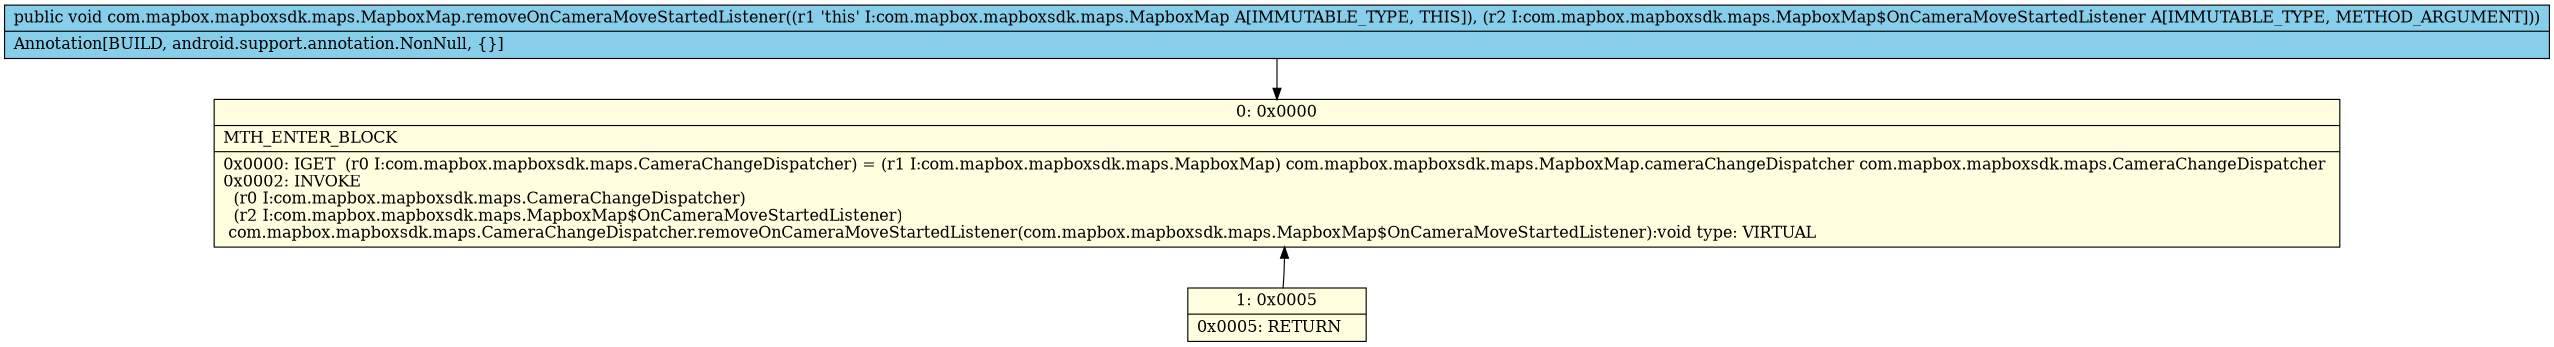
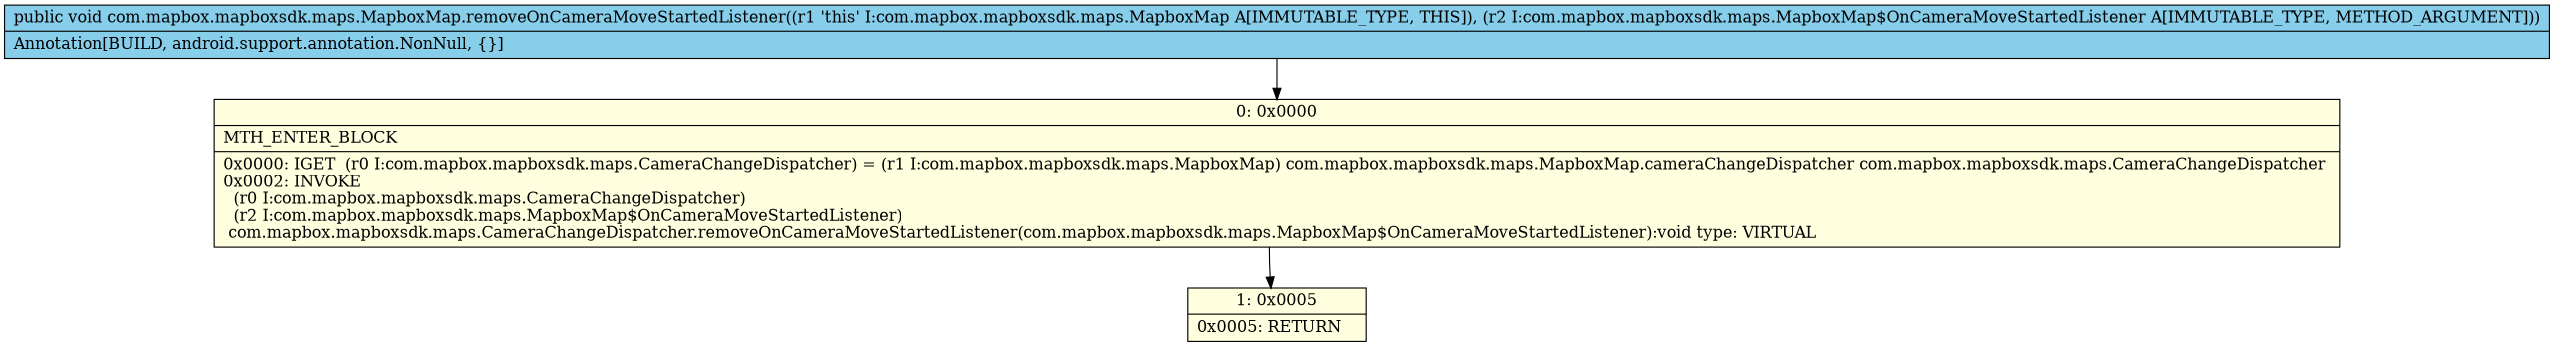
(1284, 273) -> (1270, 262)
